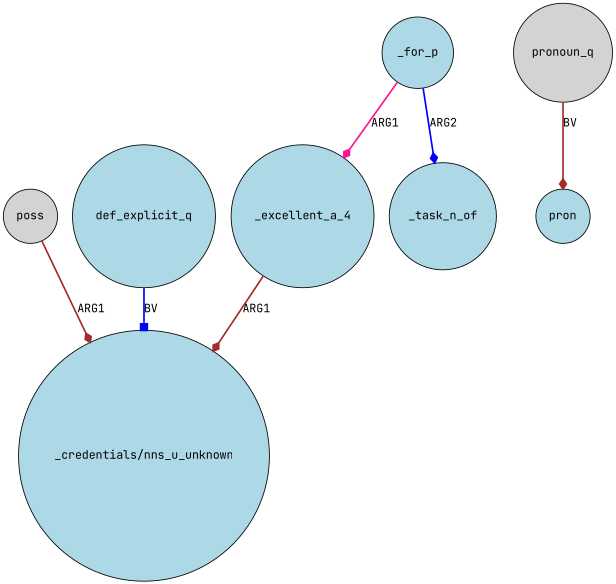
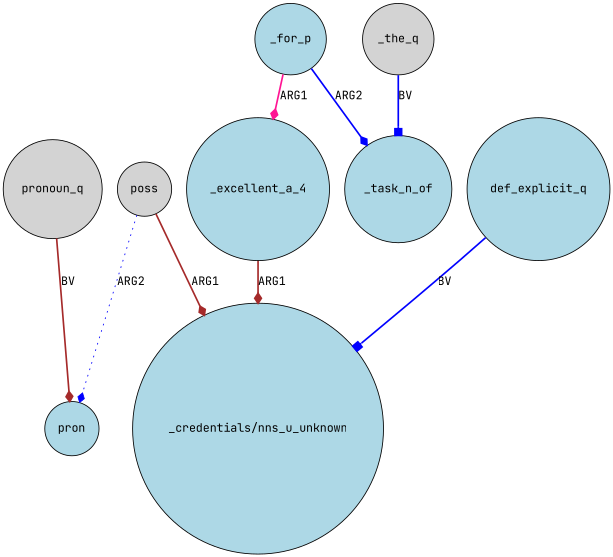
none -> (398, 39)
none -> (110, 304)
